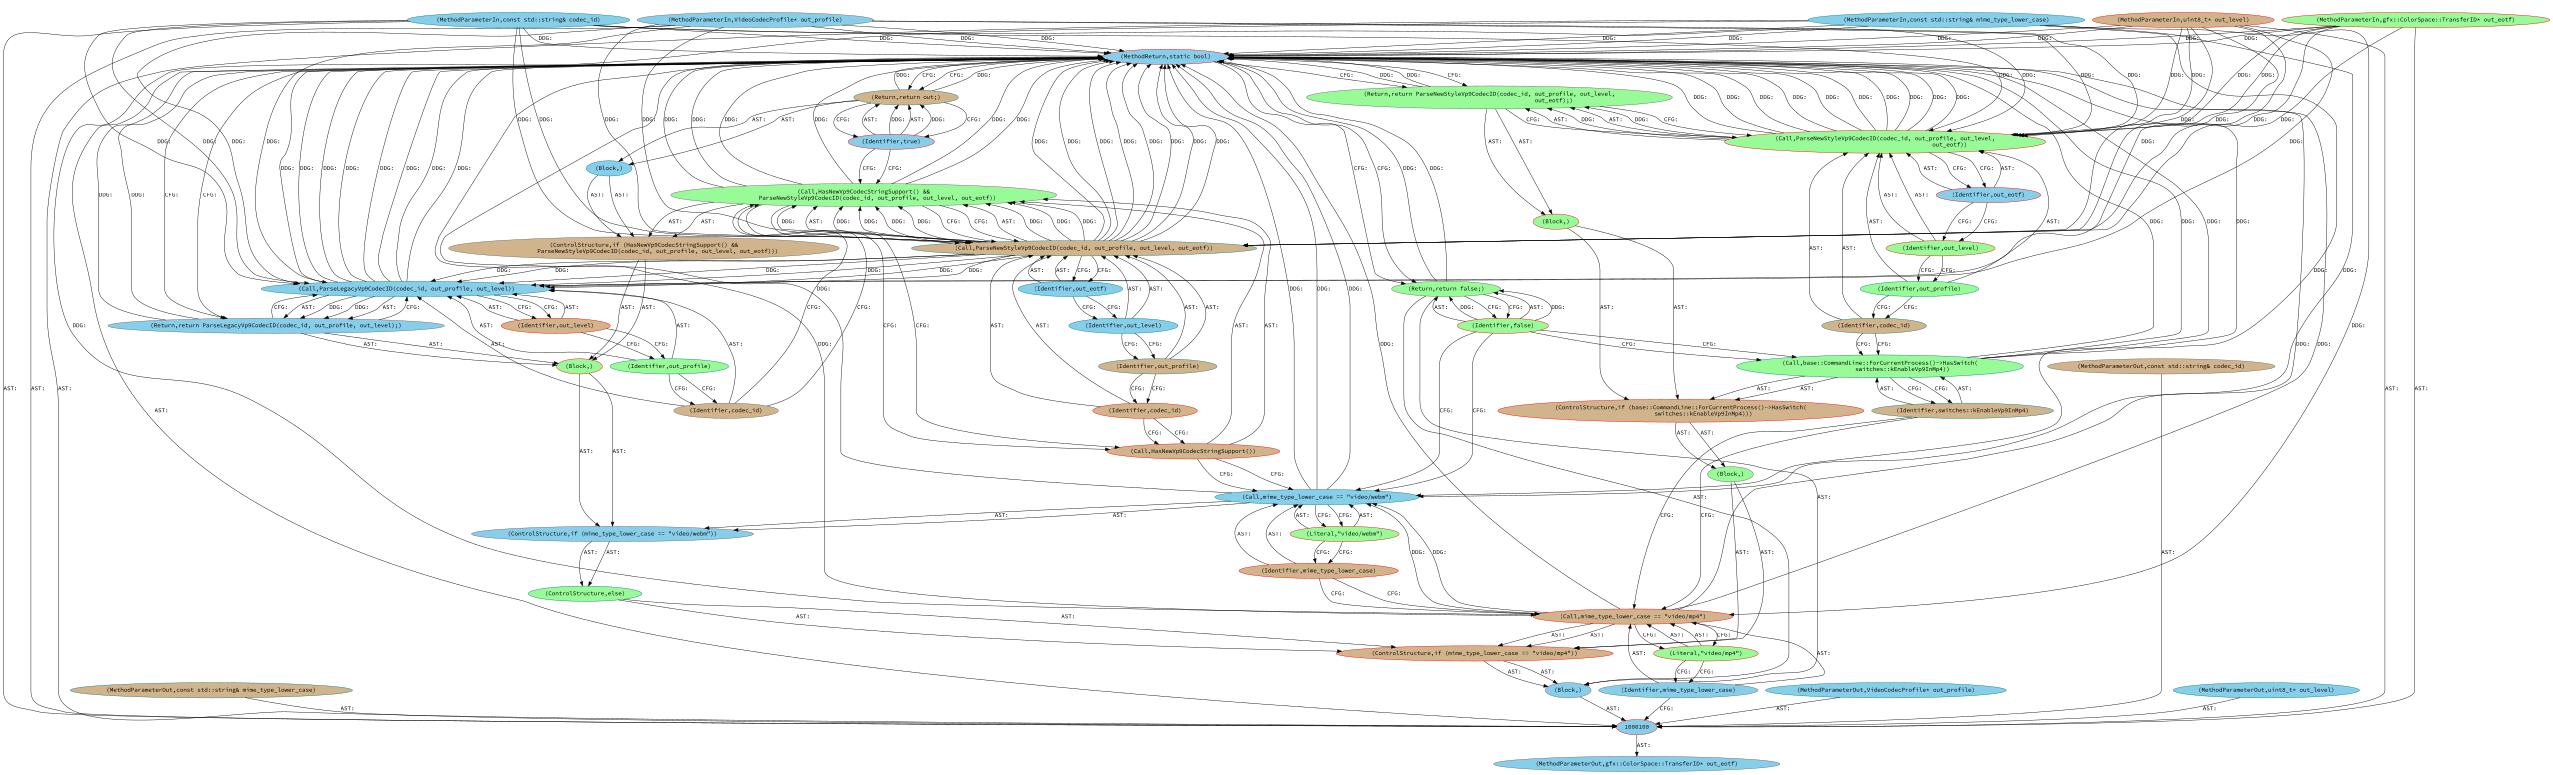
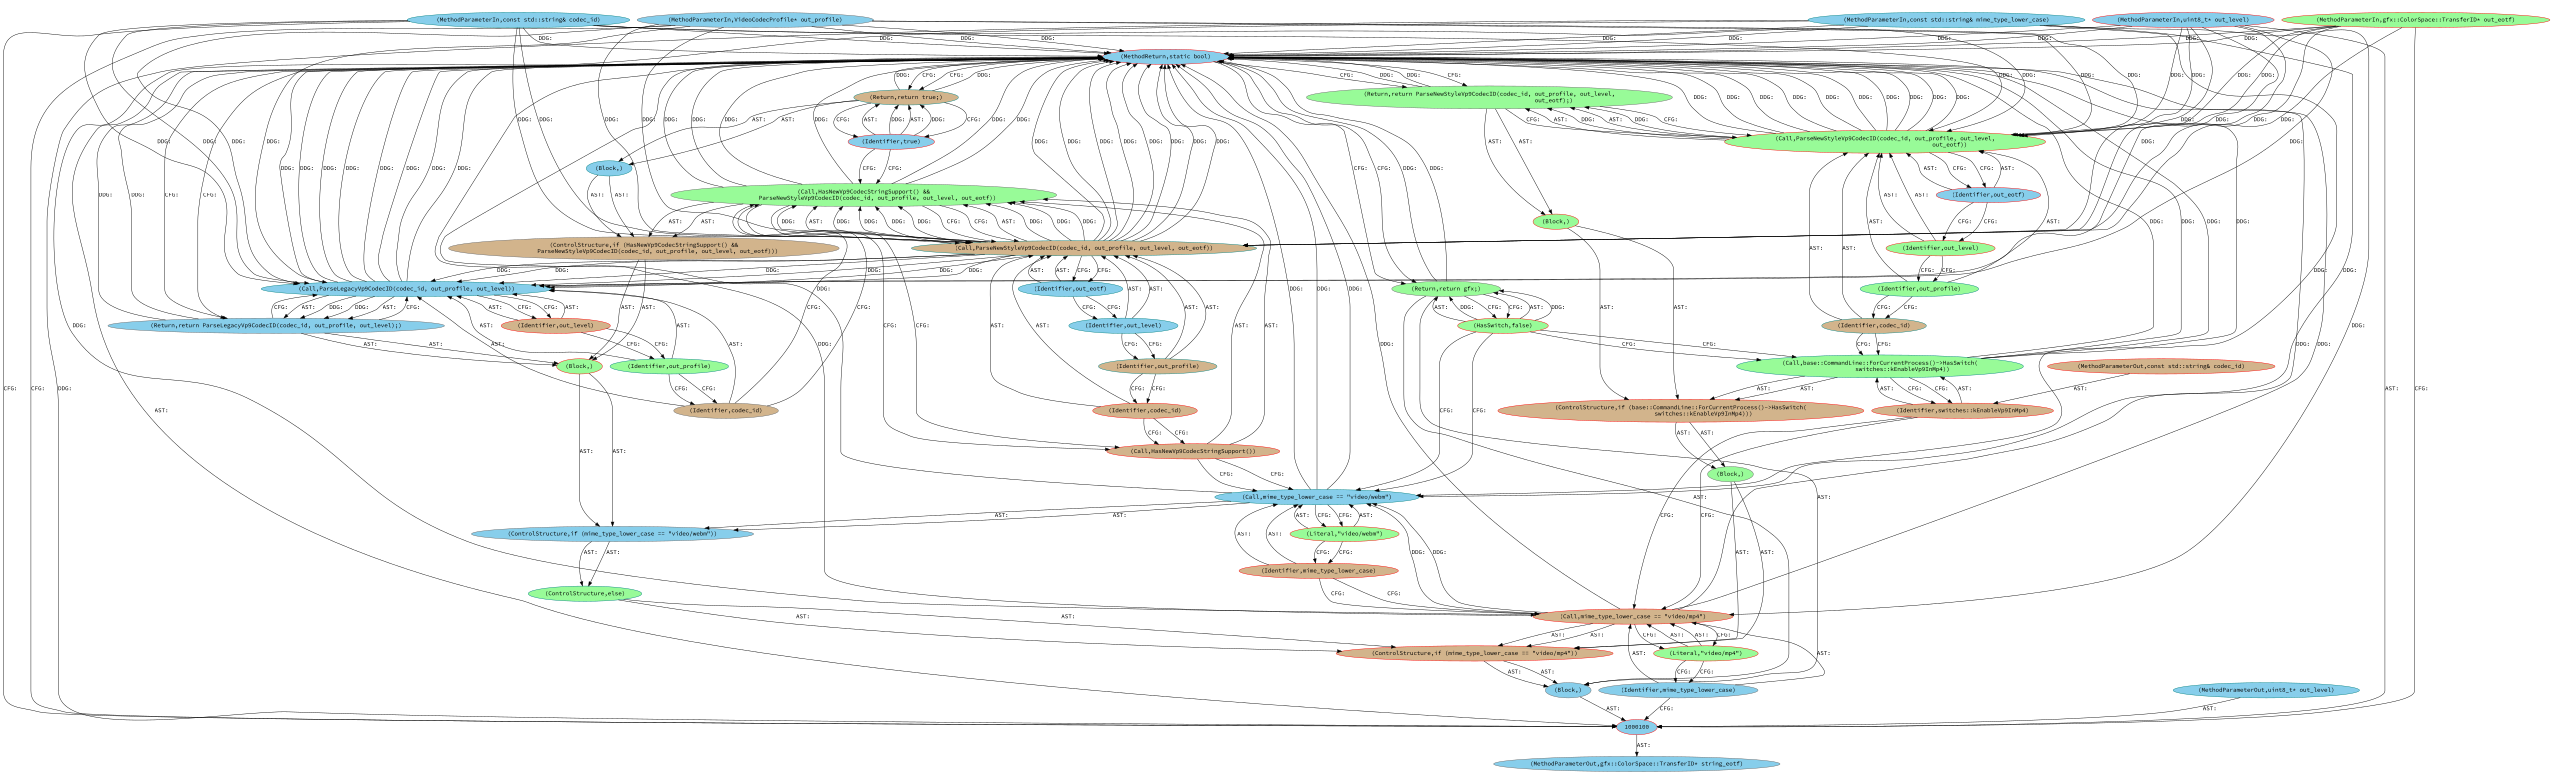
(2183, 20) -> (2183, 20)
(906, 97) -> (906, 97)
(1446, 289) -> (1446, 289)
(1503, 326) -> (1503, 326)
(2161, 366) -> (2161, 366)
(12, 389) -> (12, 389)
(40, 389) -> (40, 389)
(67, 389) -> (67, 389)
(2423, 389) -> (2423, 389)
(1963, 411) -> (1963, 411)
(211, 690) -> none
(1886, 690) -> none
(2071, 709) -> (2064, 388)
(1637, 764) -> (1637, 764)
